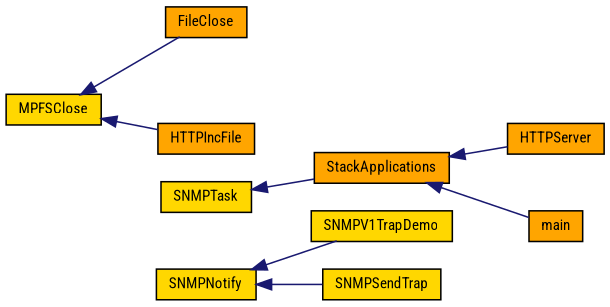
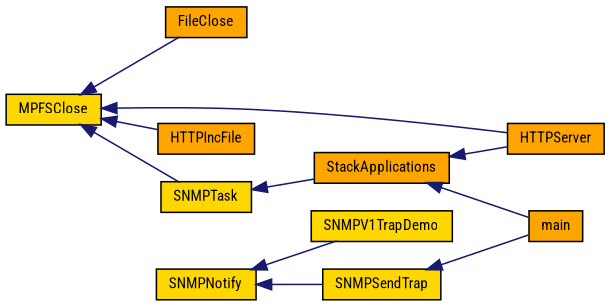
none -> (313, 113)
none -> (137, 157)
none -> (485, 250)
